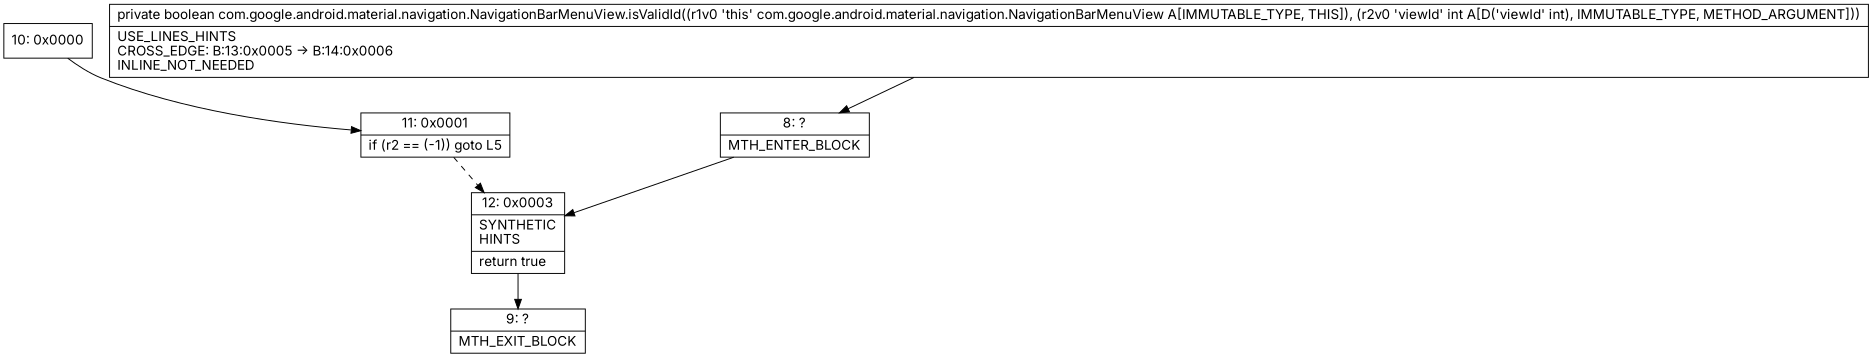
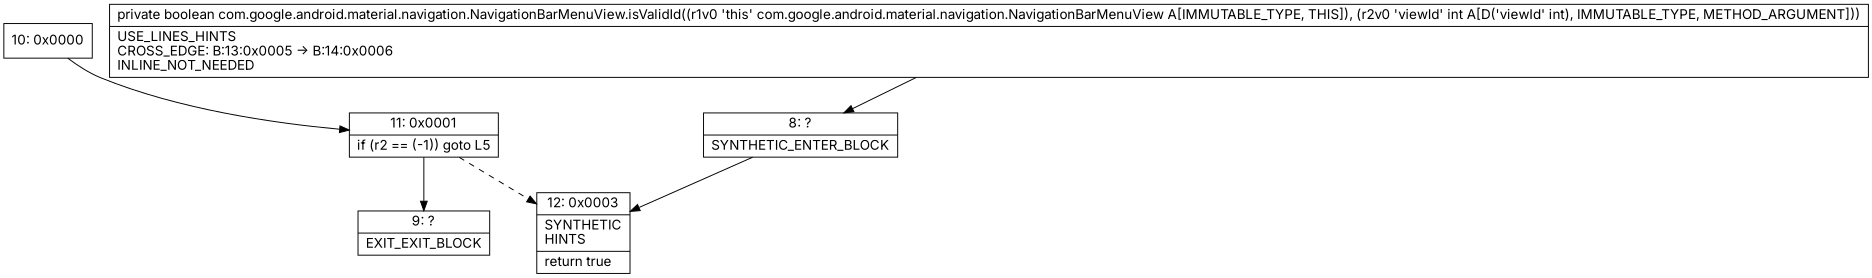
(795, 146) -> (801, 146)
(518, 286) -> (424, 179)
(518, 342) -> (424, 244)
